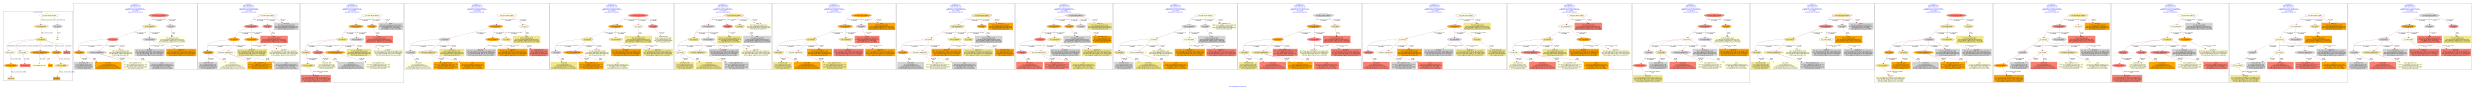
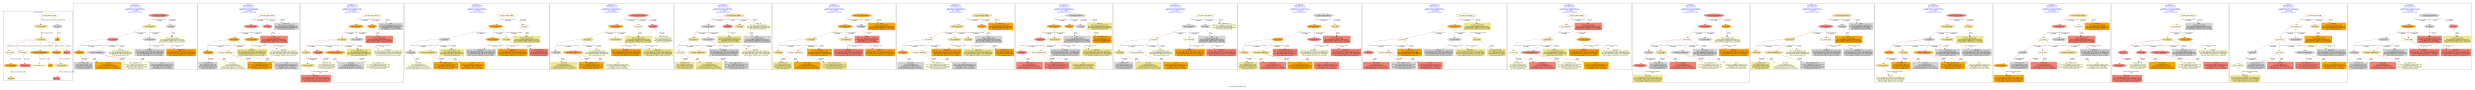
(57, 39) -> (57, 39)
(57, 79) -> (57, 79)
